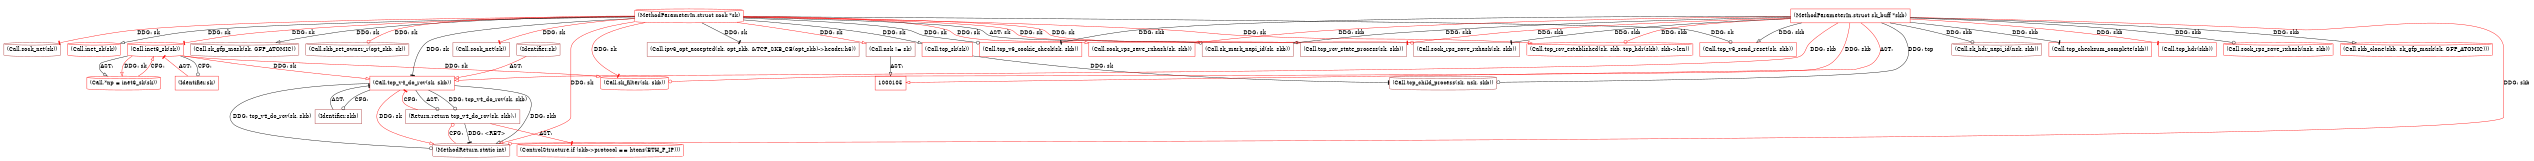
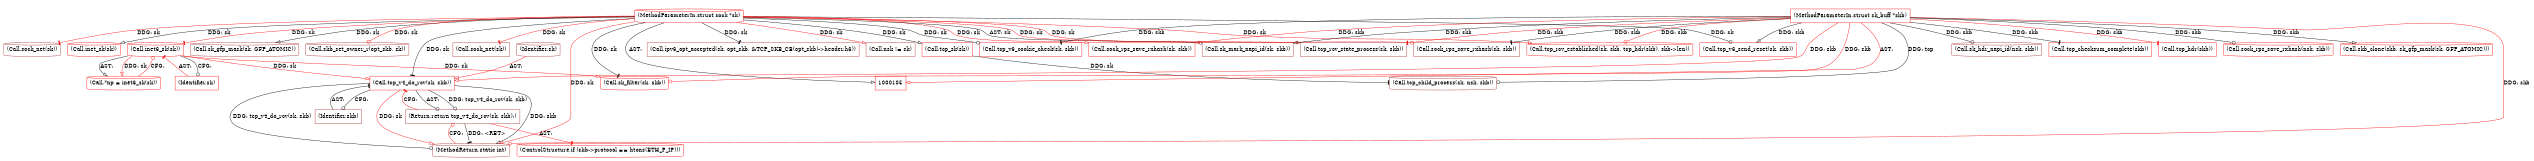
(598, 39) -> (598, 39)
(891, 64) -> (705, 73)
(147, 69) -> (147, 69)
